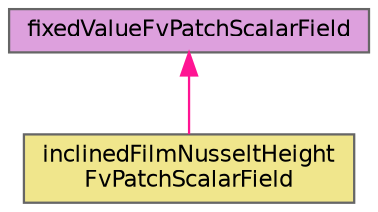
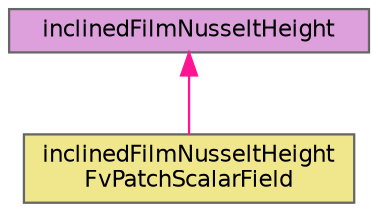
(189, 31) -> (189, 31)
